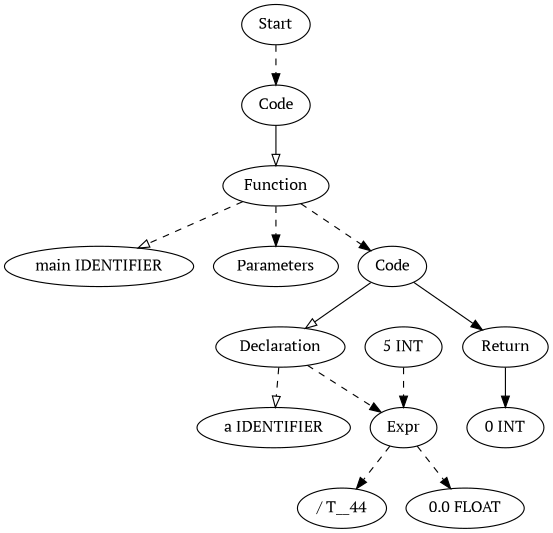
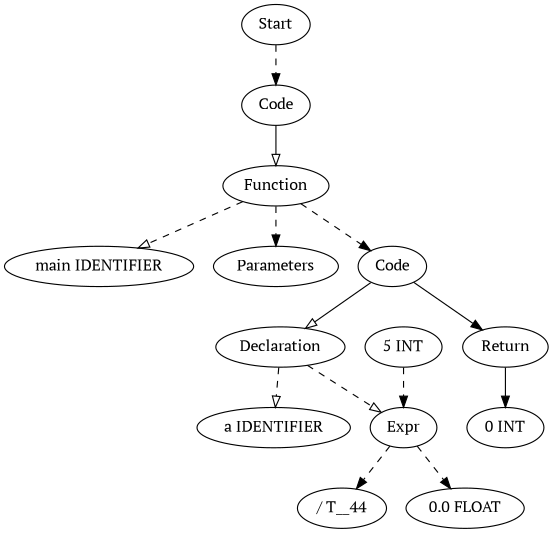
(339, 386) -> (339, 386)
